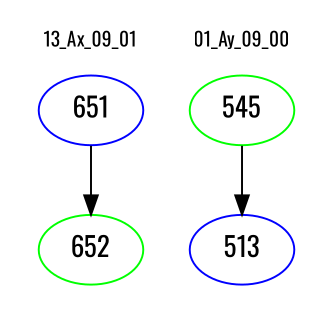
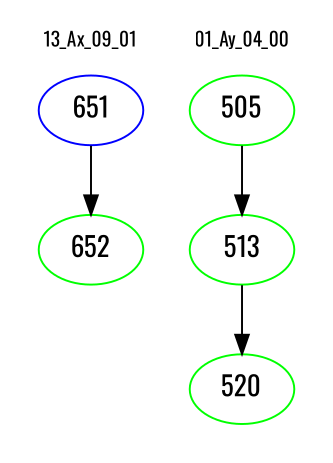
(242, 42) -> (242, 42)
(242, 110) -> (242, 110)
(242, 250) -> (242, 250)
none -> (242, 389)
